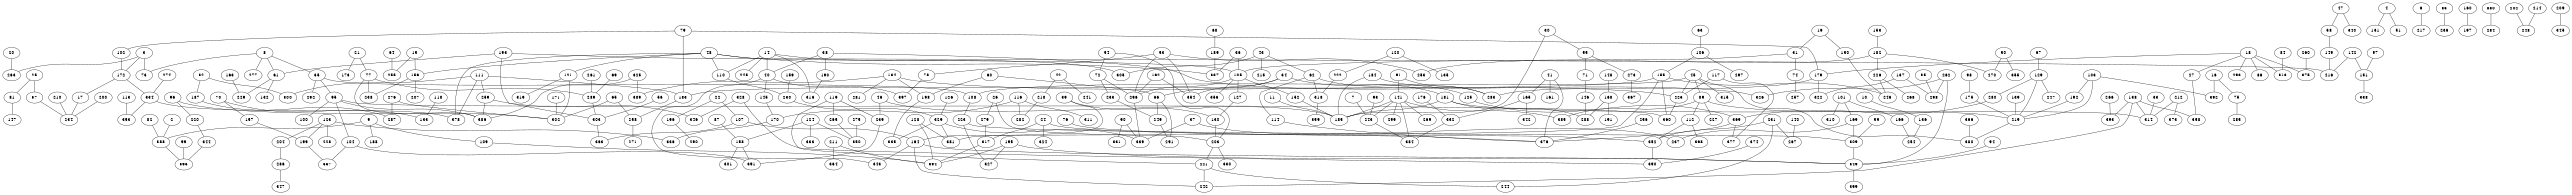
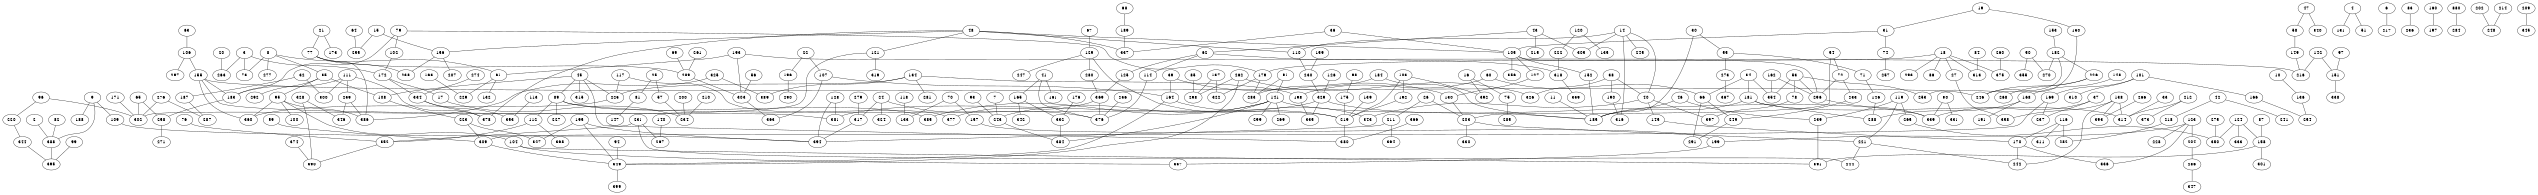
(990, 109) -> (1414, 105)
(1046, 181) -> (2017, 153)
